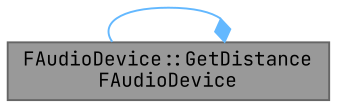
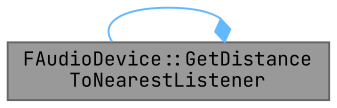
(168, 71) -> (168, 71)
